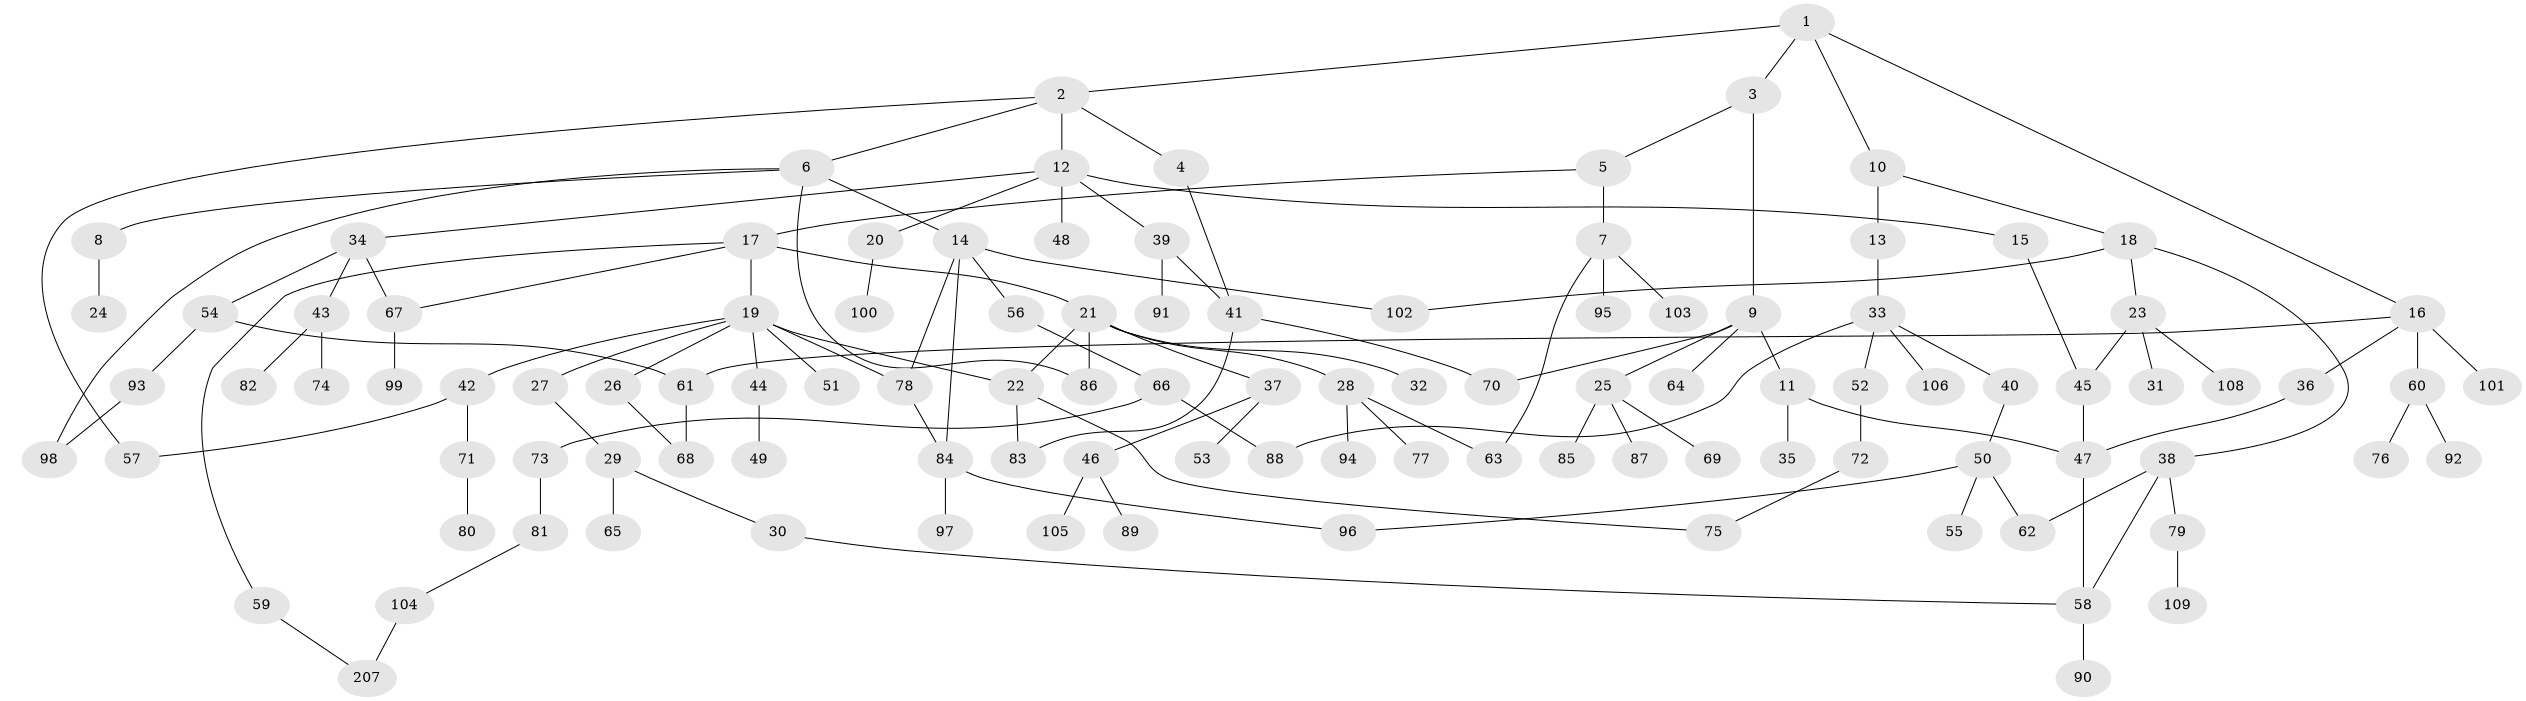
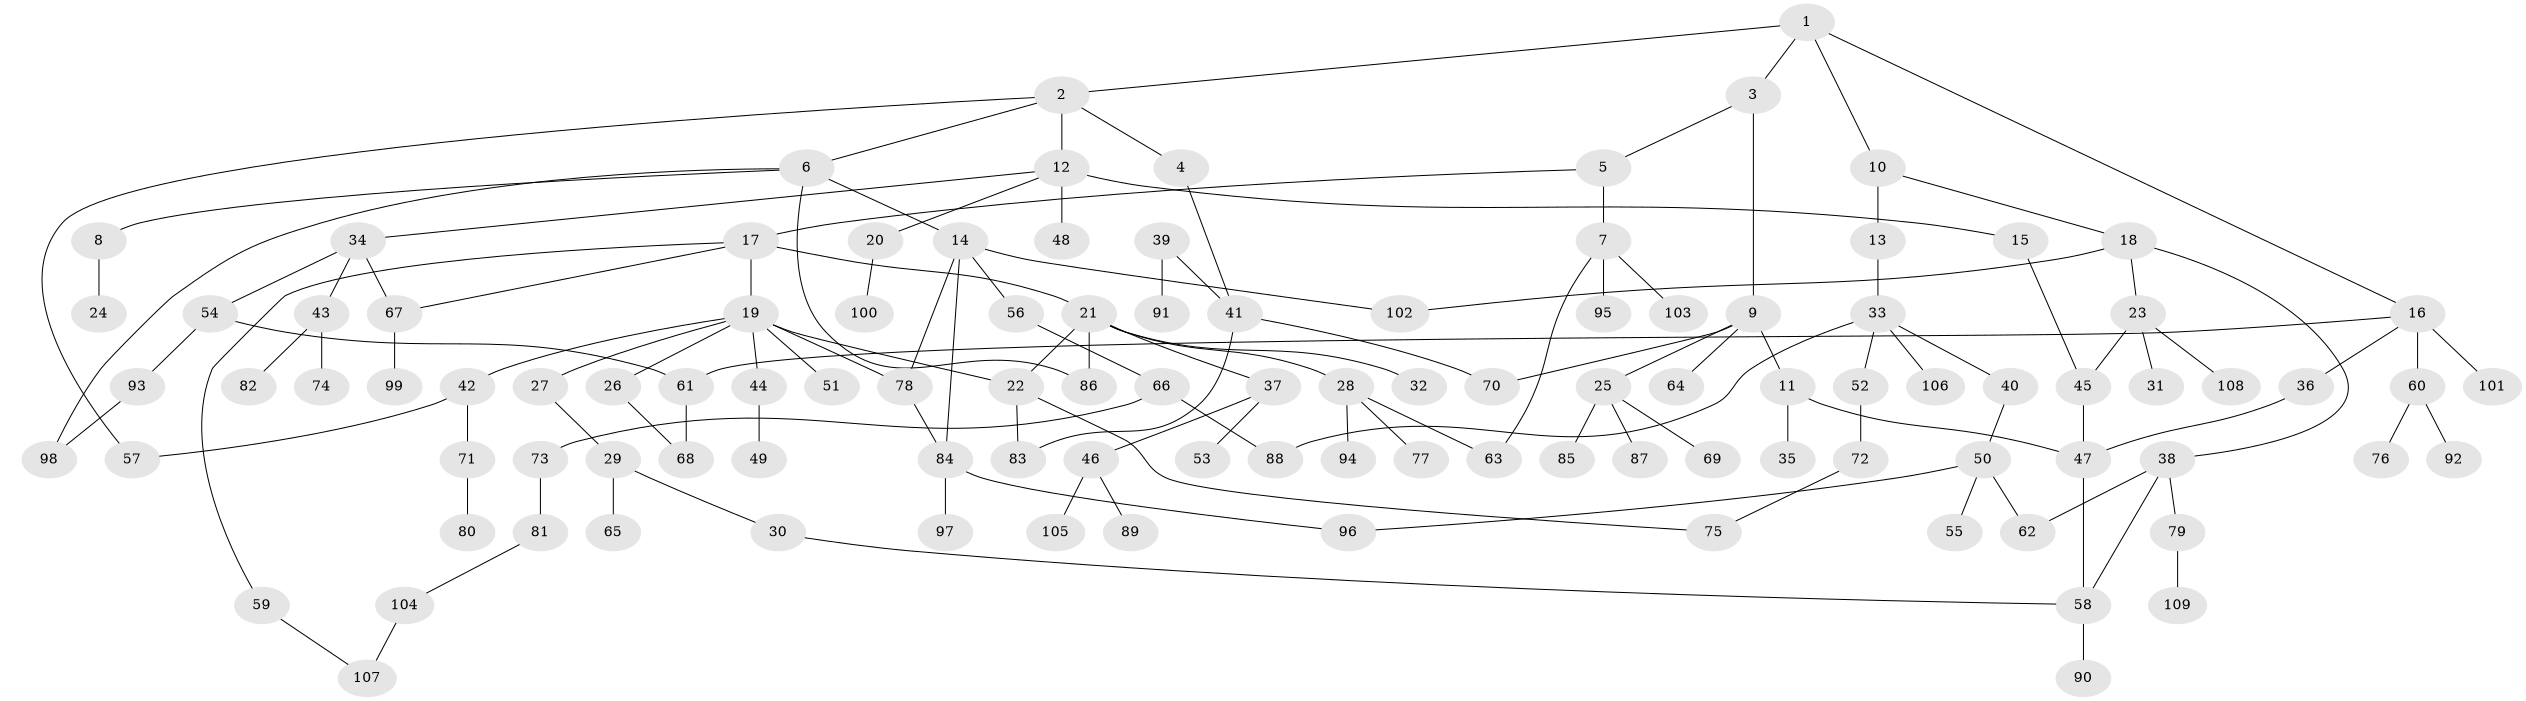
(1112, 205) -> none
(367, 678) -> (367, 678)
